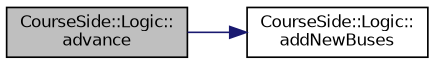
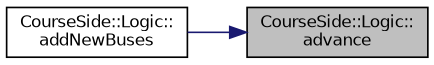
(209, 32) -> (209, 32)
